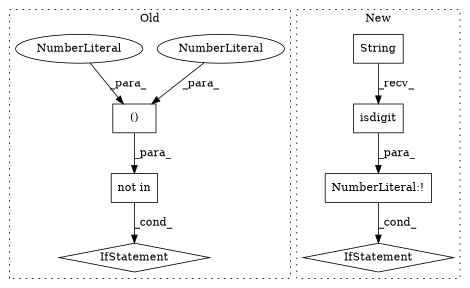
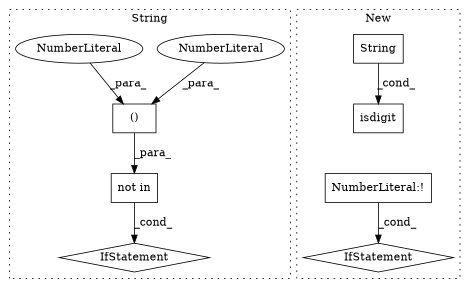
(150, 19) -> (150, 19)
(396, 84) -> (396, 84)
(378, 149) -> none
